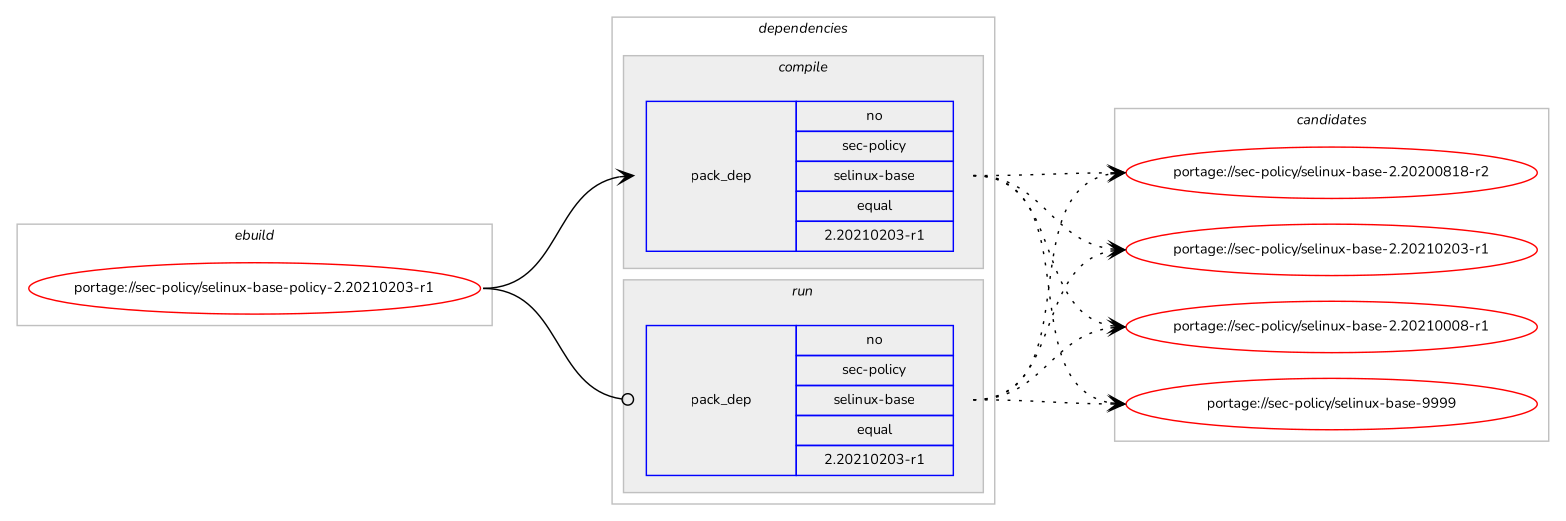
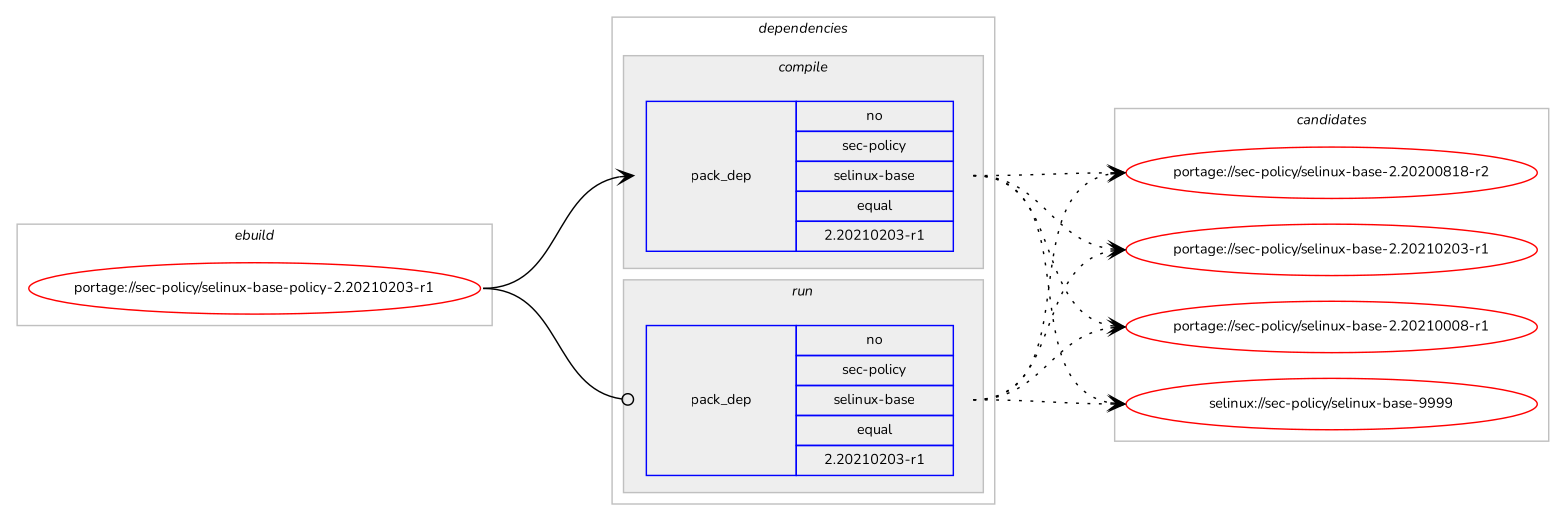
(1332, 404) -> (1332, 404)
